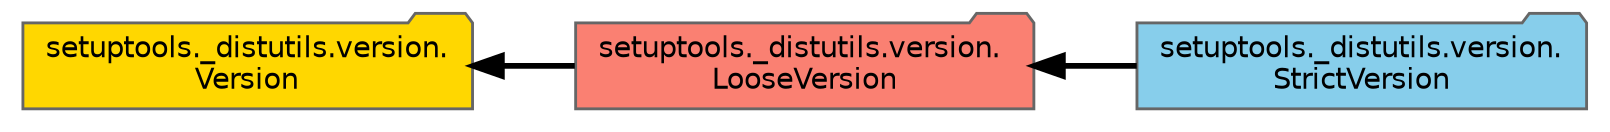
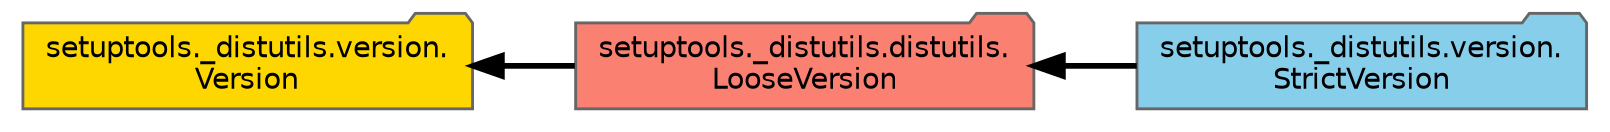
(805, 66) -> (805, 66)
